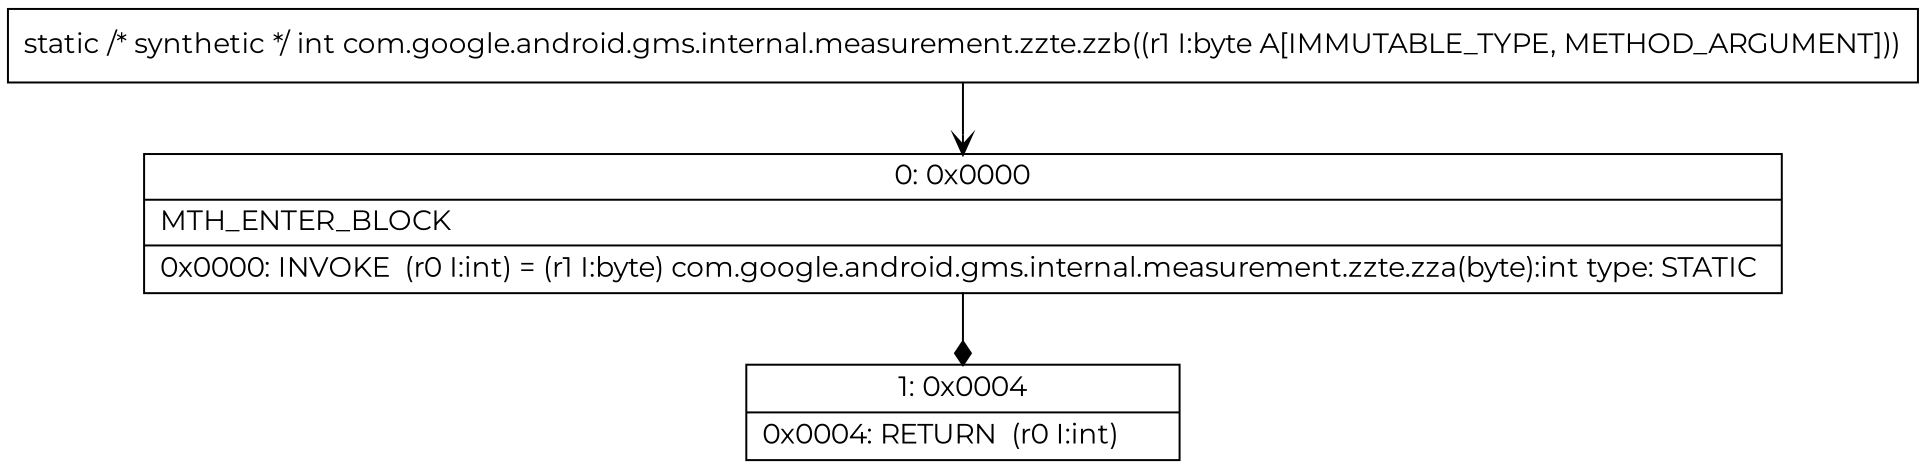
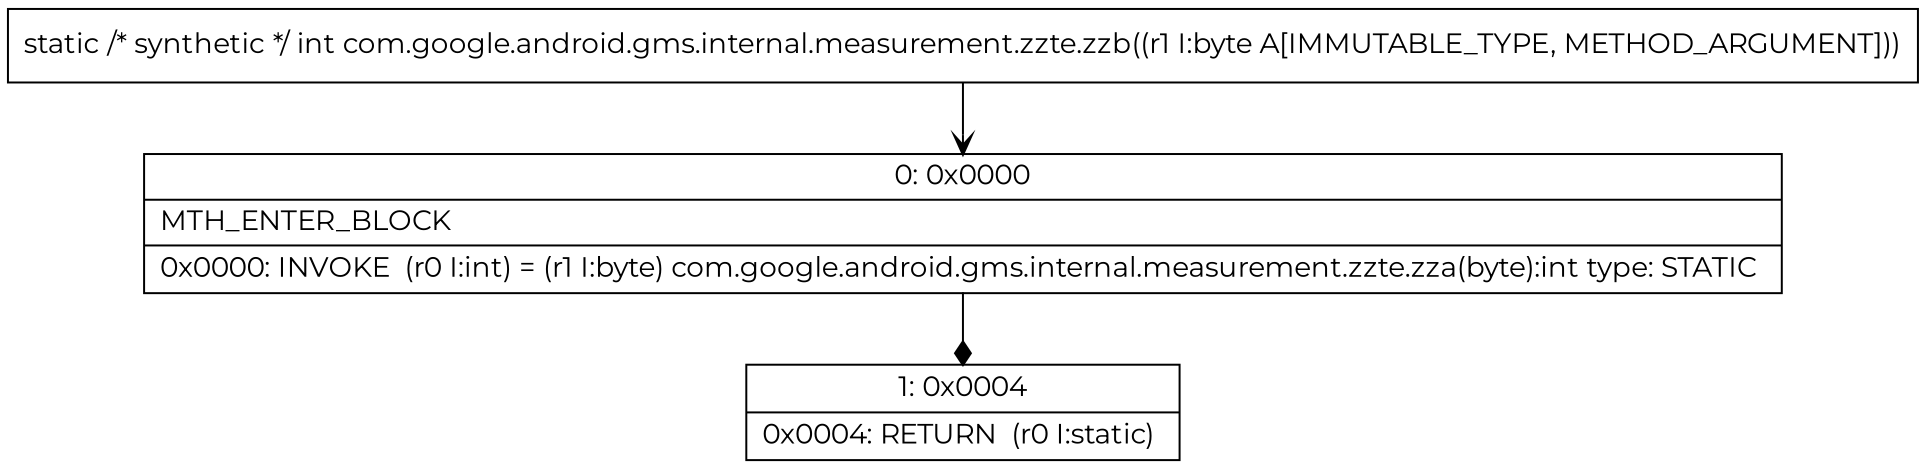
(945, 435) -> (963, 435)
